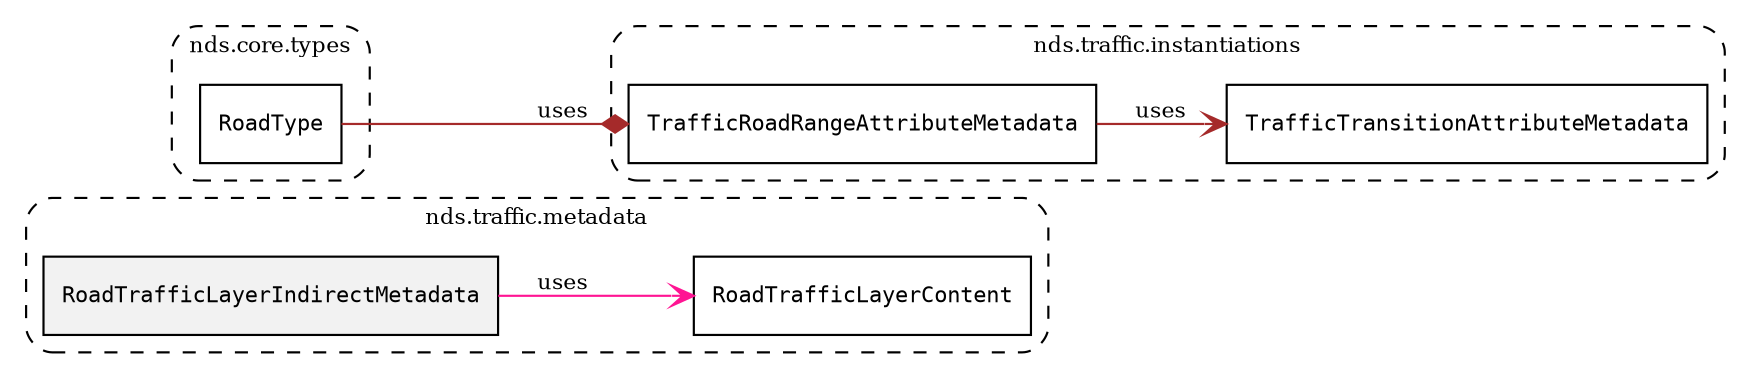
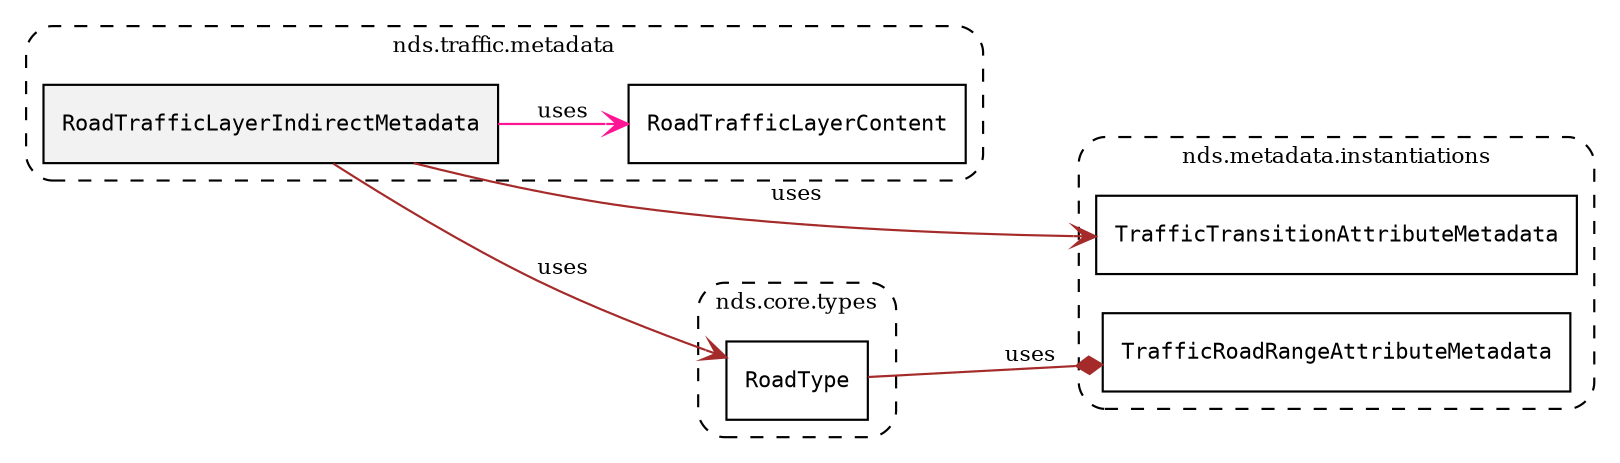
(1168, 47) -> (1337, 158)
(1150, 124) -> (741, 219)
none -> (514, 269)
